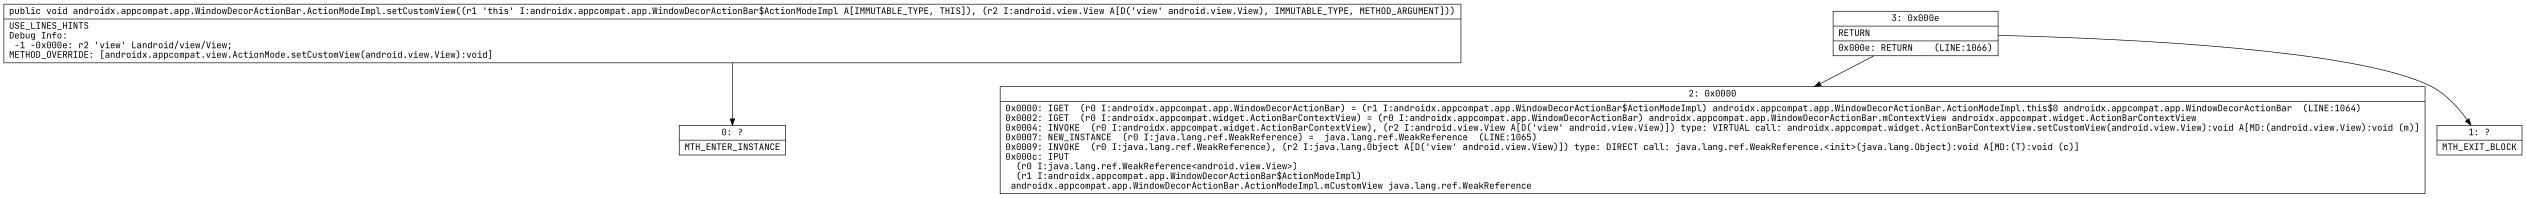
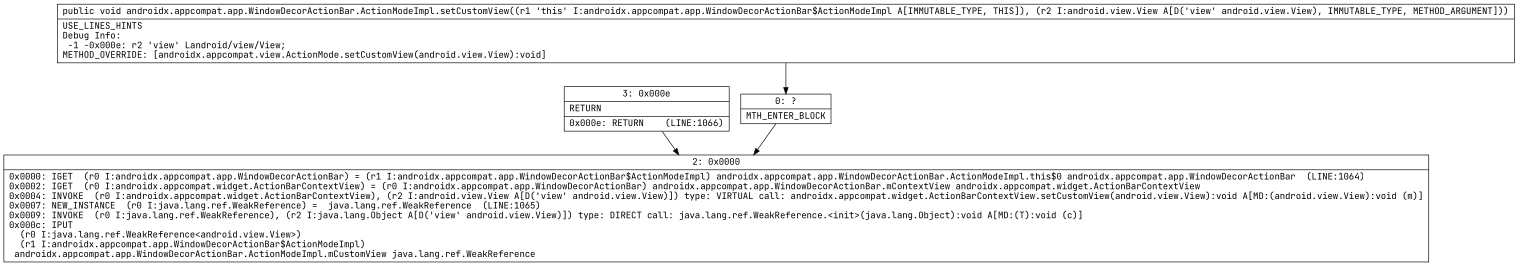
none -> (767, 137)
(2479, 140) -> none
(732, 147) -> (786, 116)
